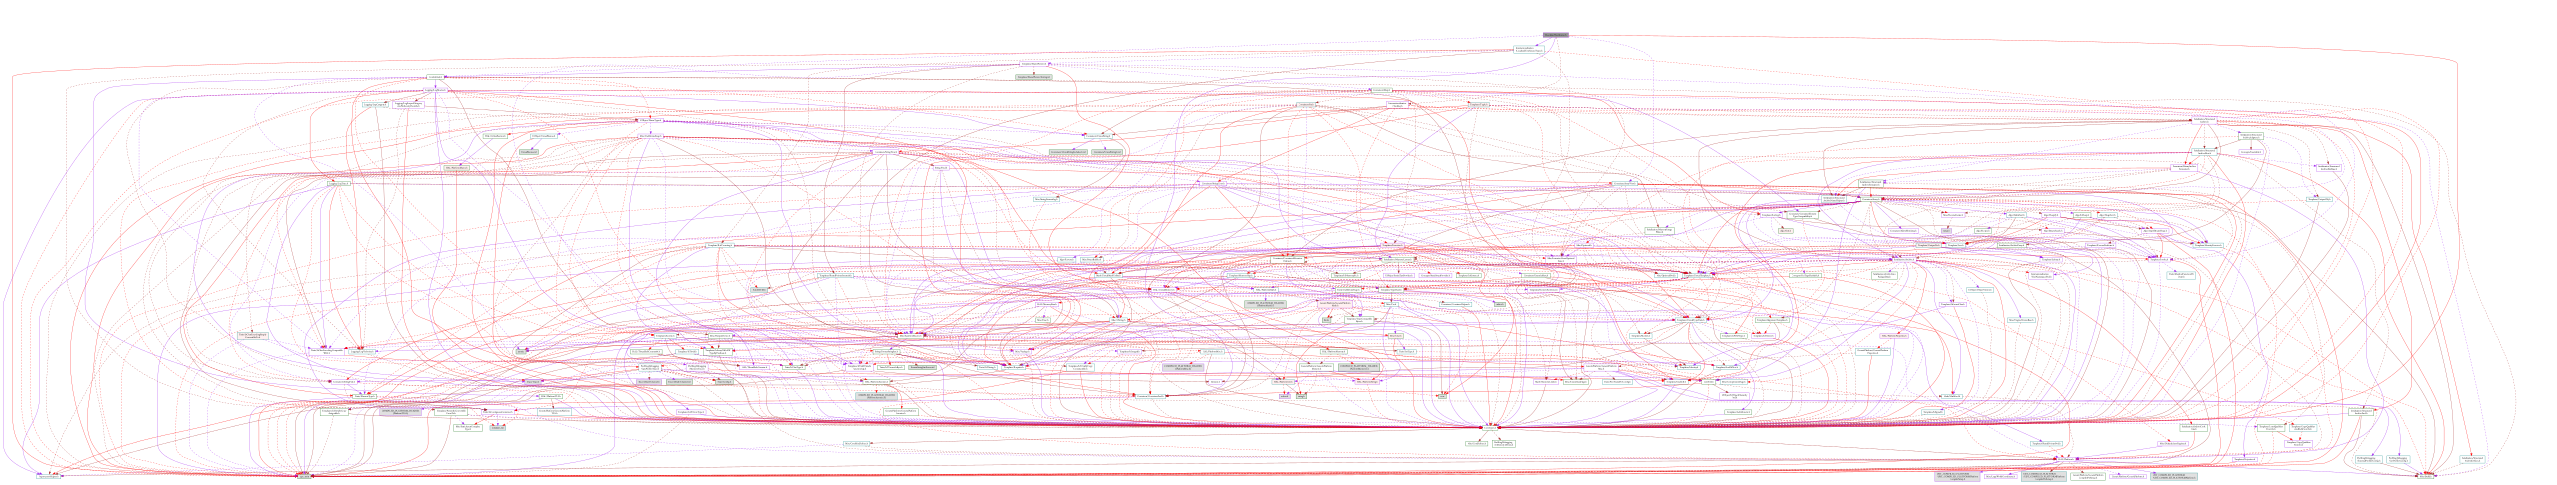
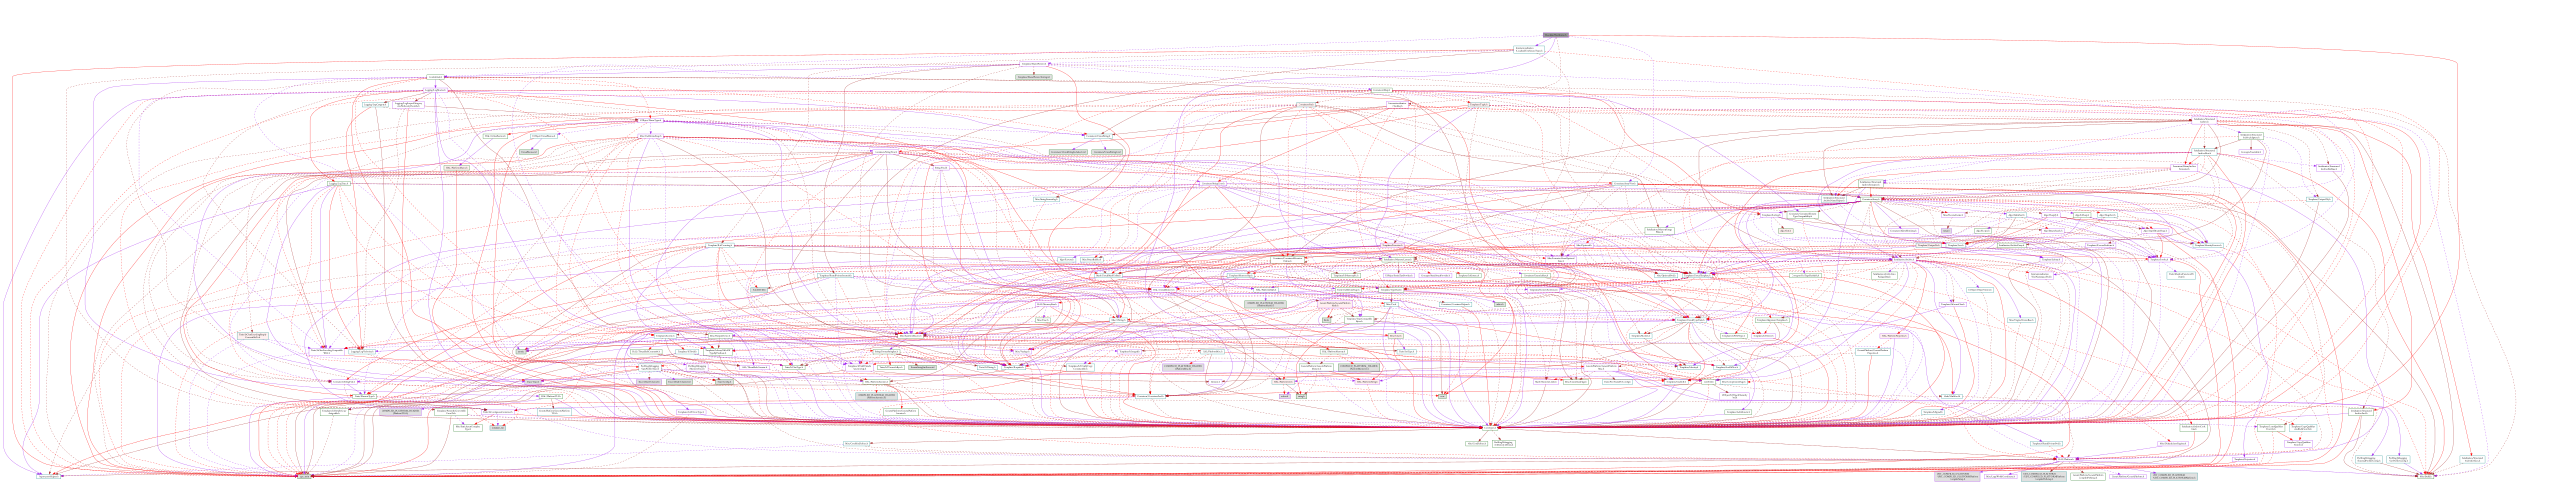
(1044, 420) -> (1044, 420)
